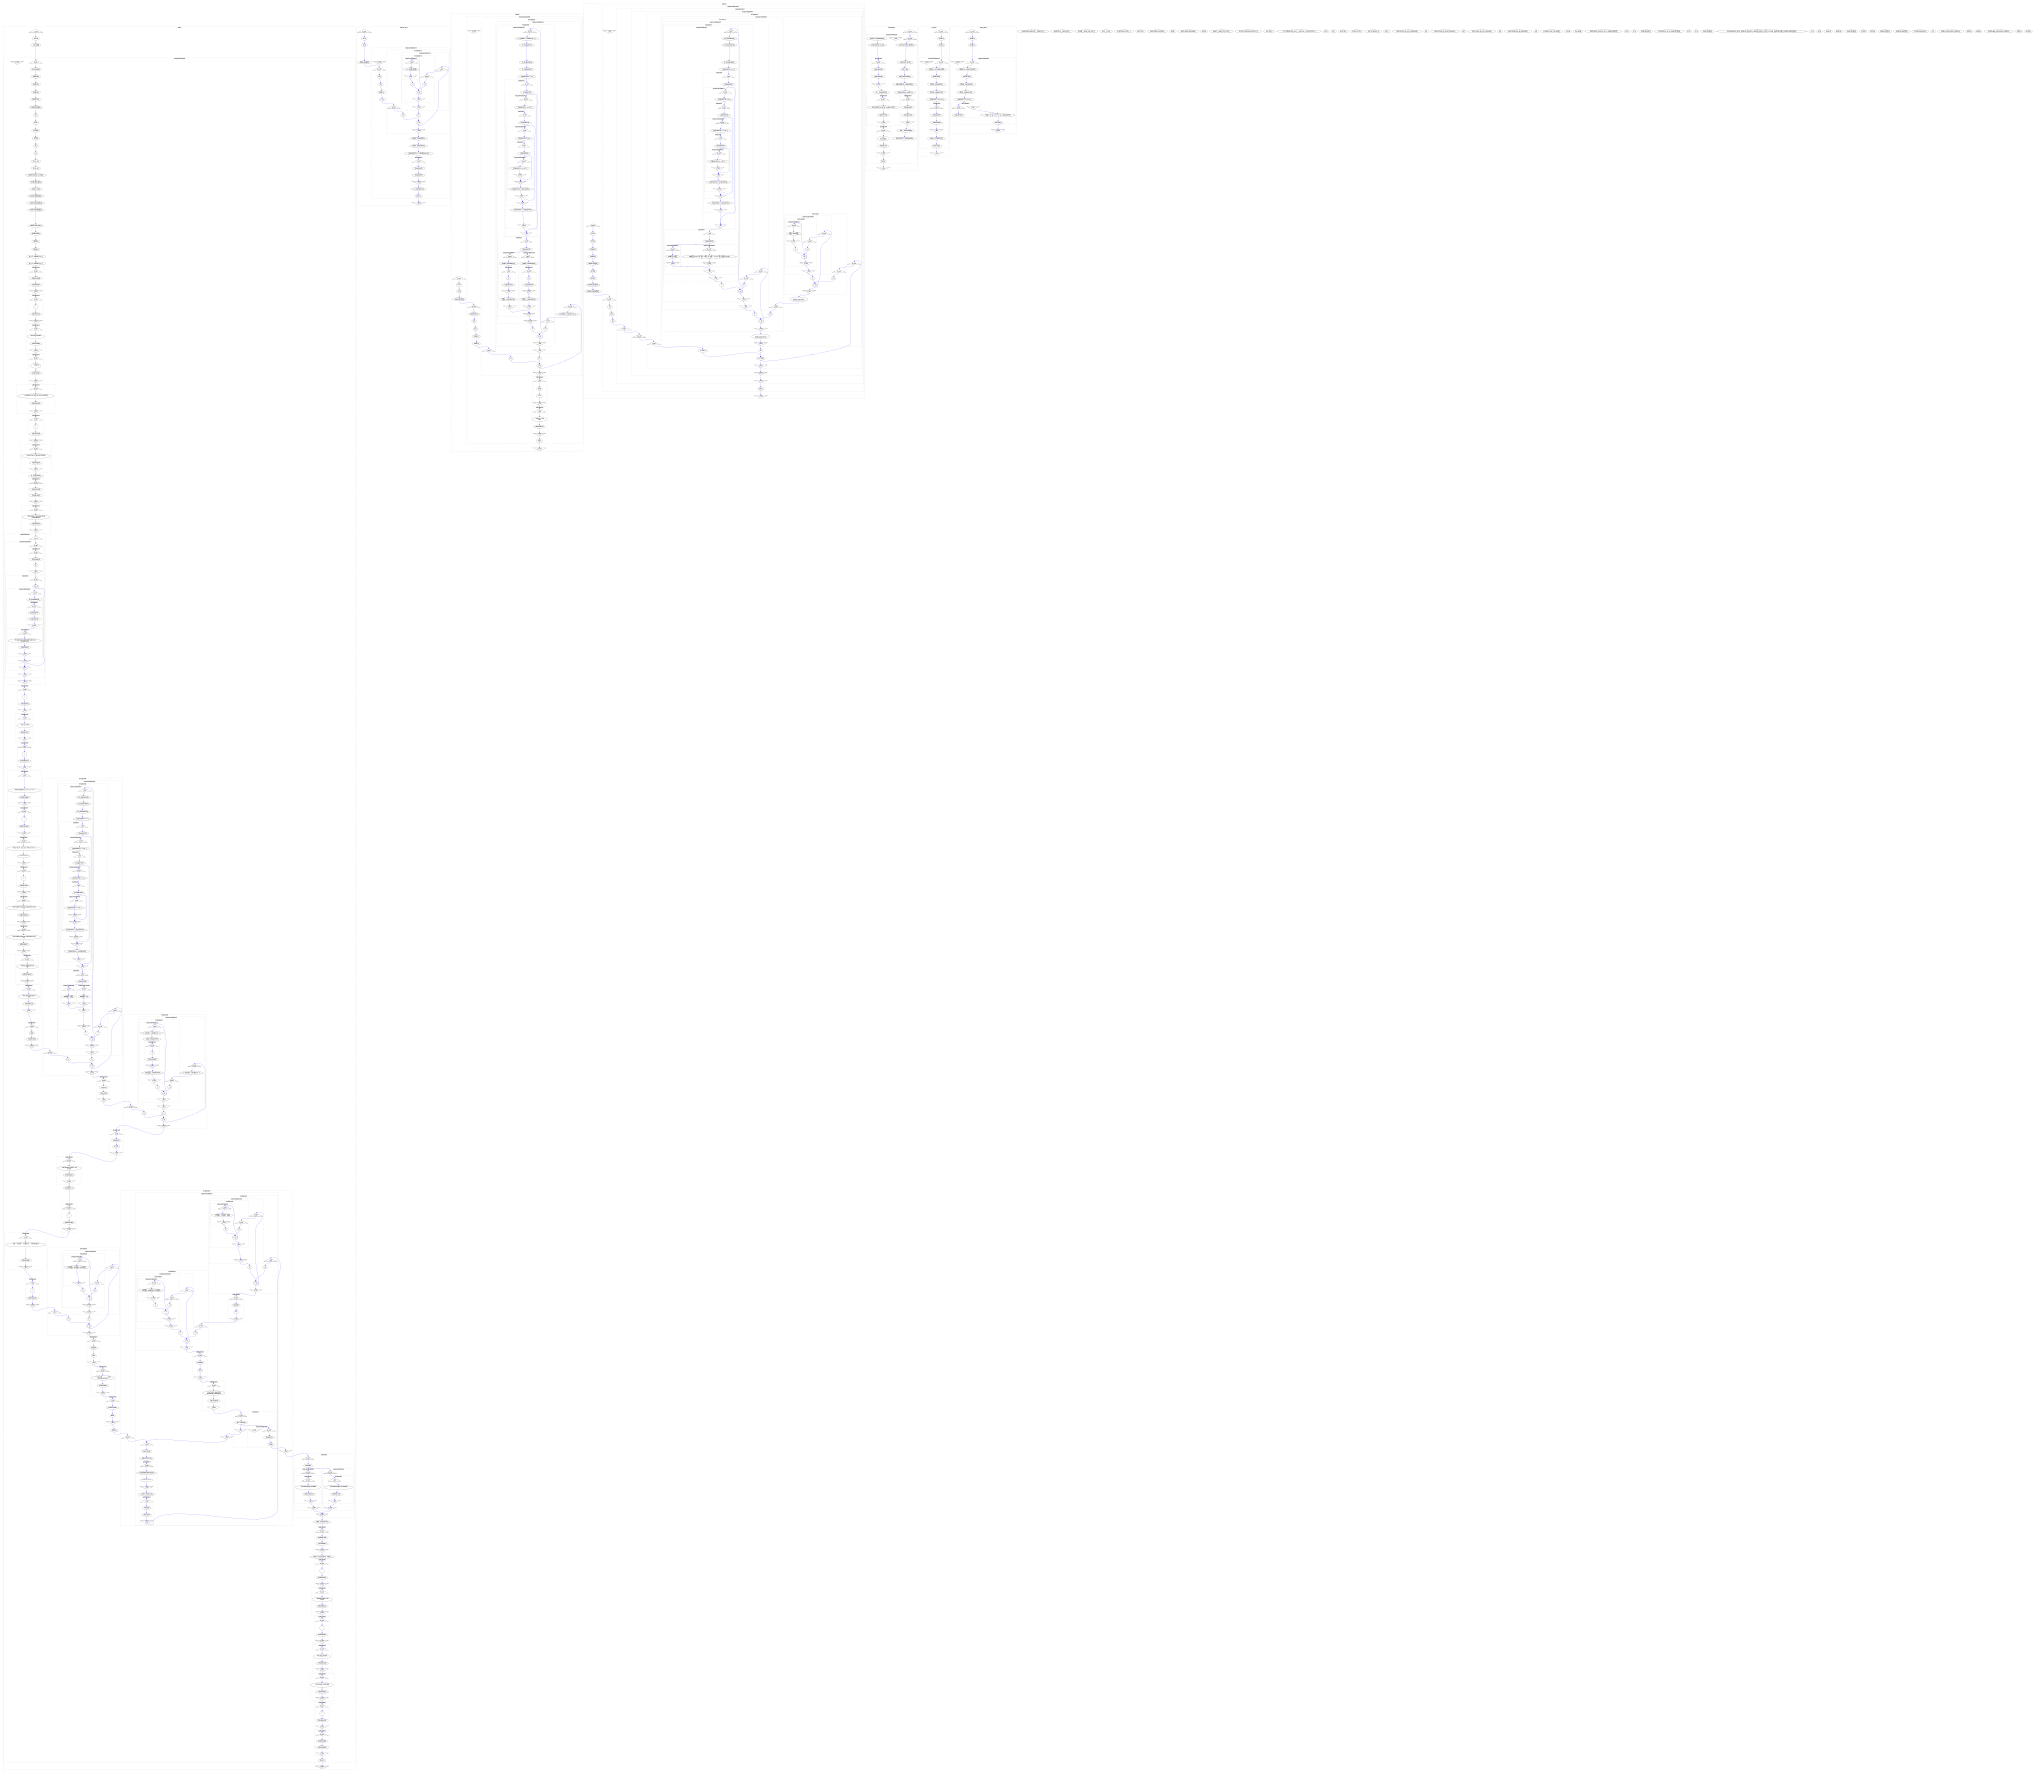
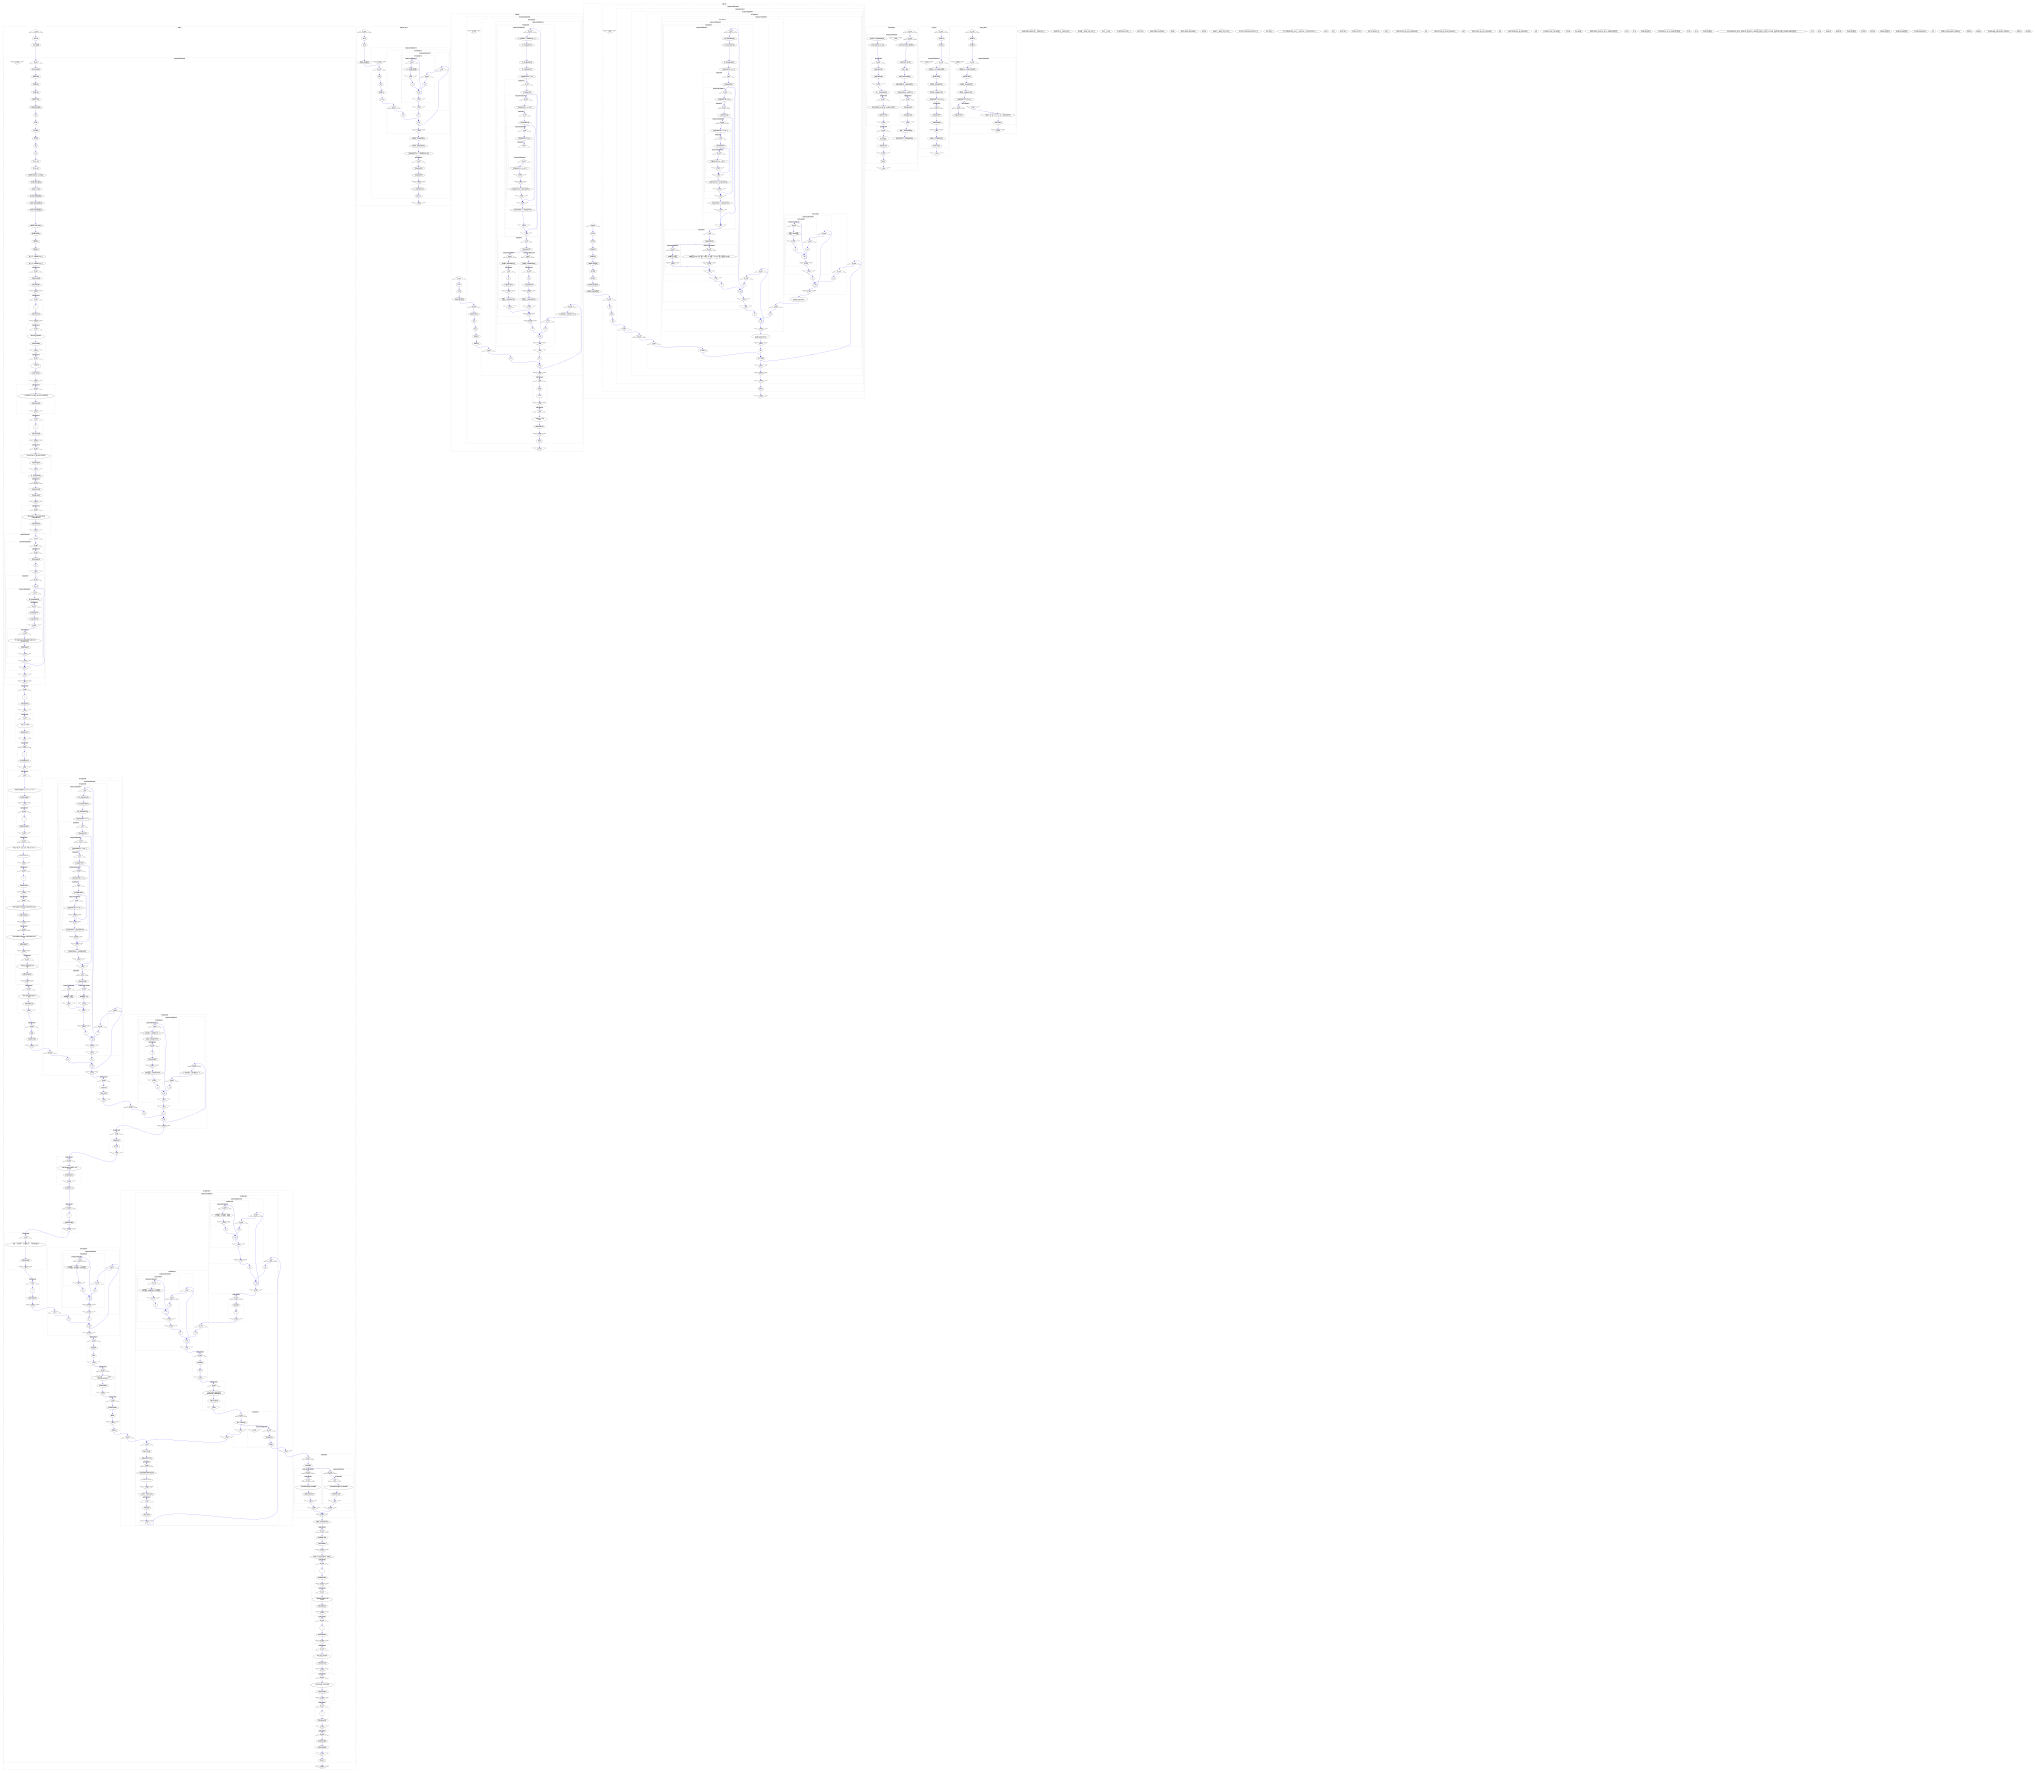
(524, 154) -> none
